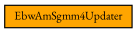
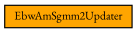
(68, 17) -> (68, 17)
